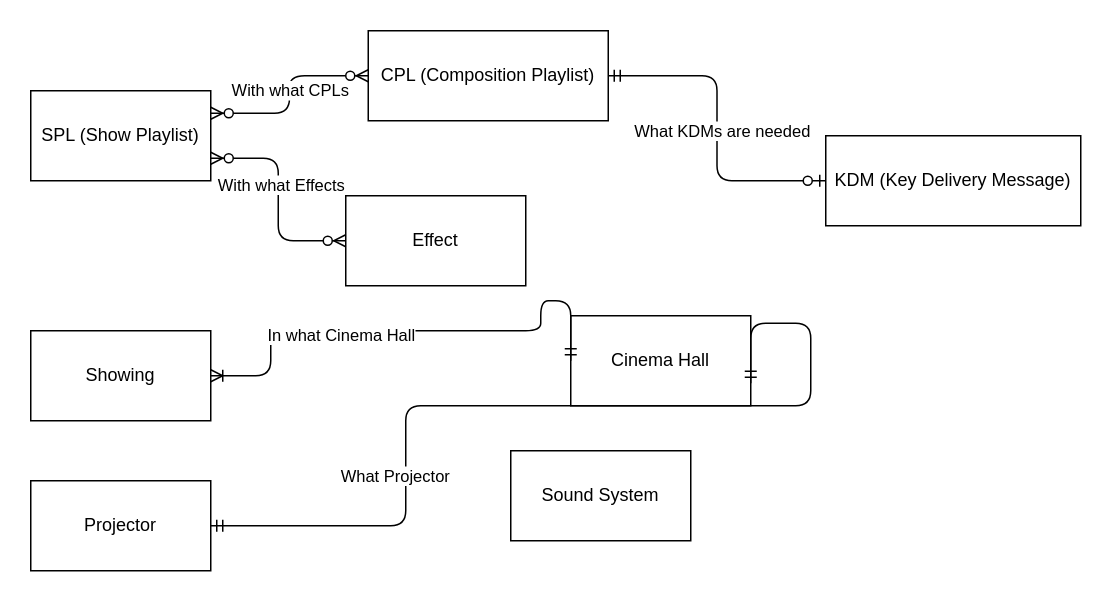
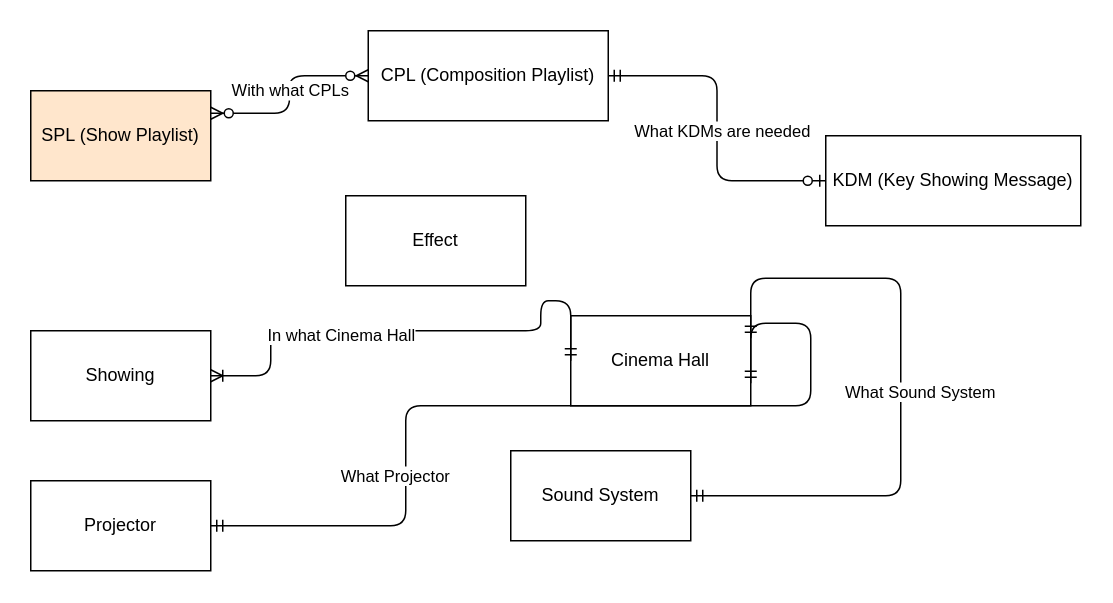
(121, 136) -> (121, 136)
(953, 181) -> (953, 181)
(278, 200) -> none
none -> (901, 398)
